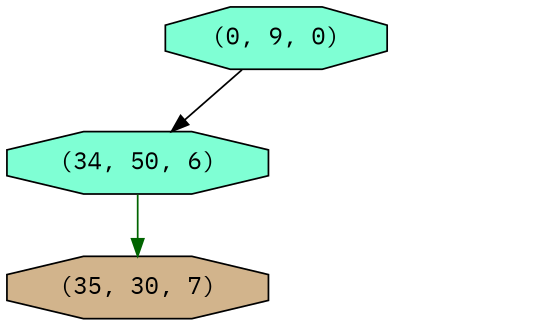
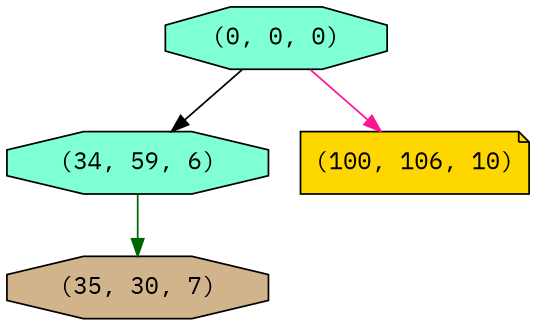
(276, 38) -> (276, 38)
(138, 163) -> (138, 163)
none -> (415, 163)
